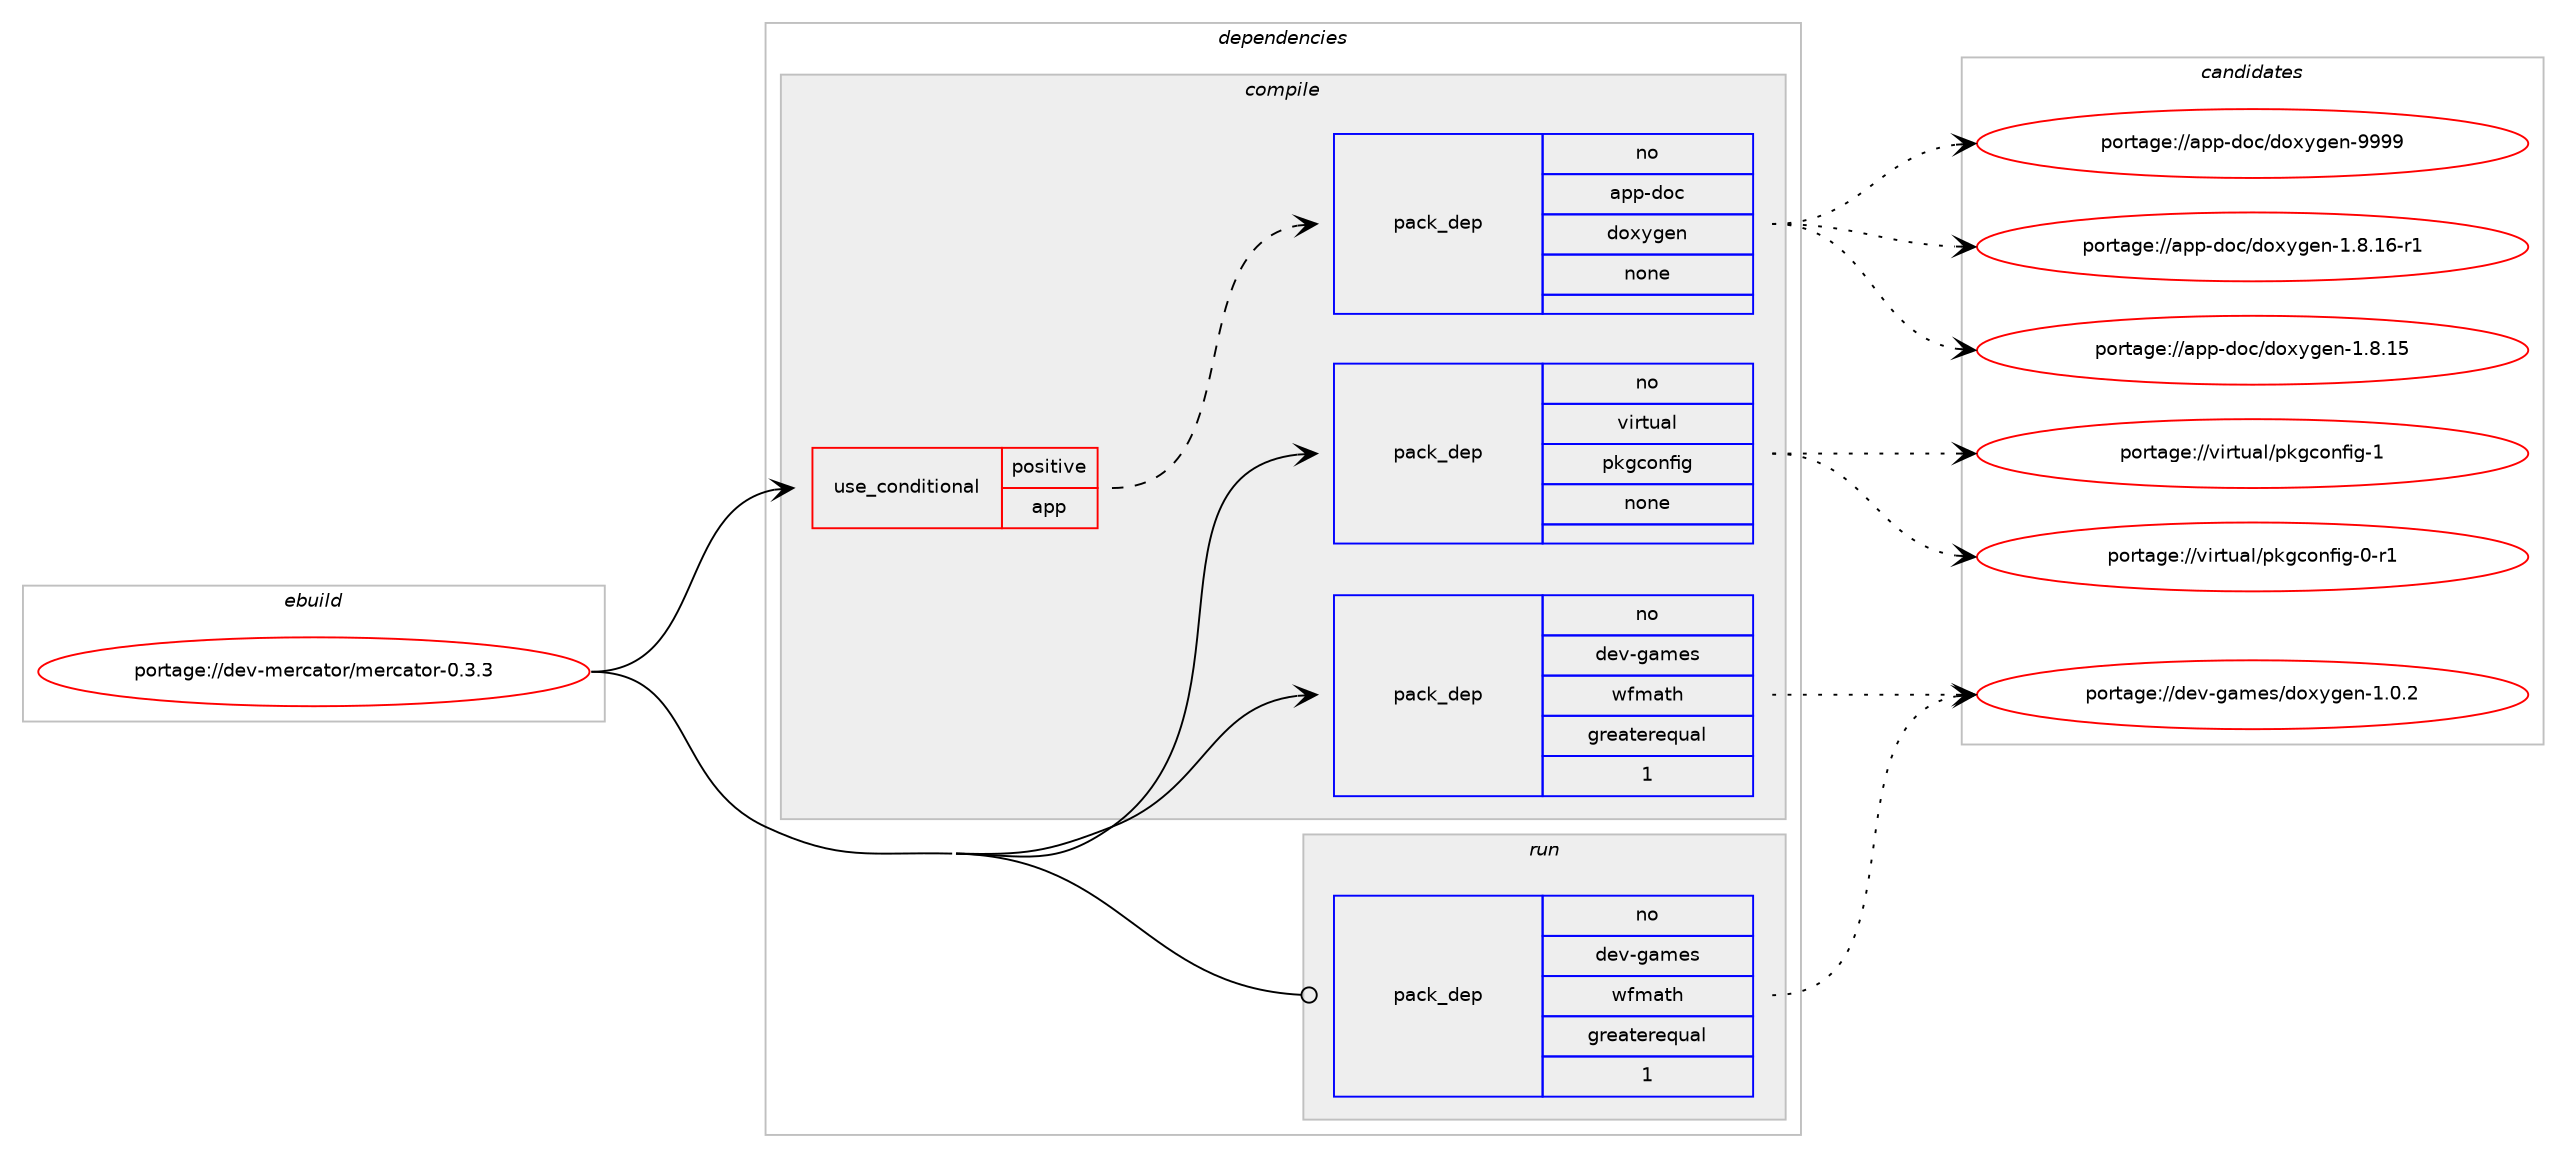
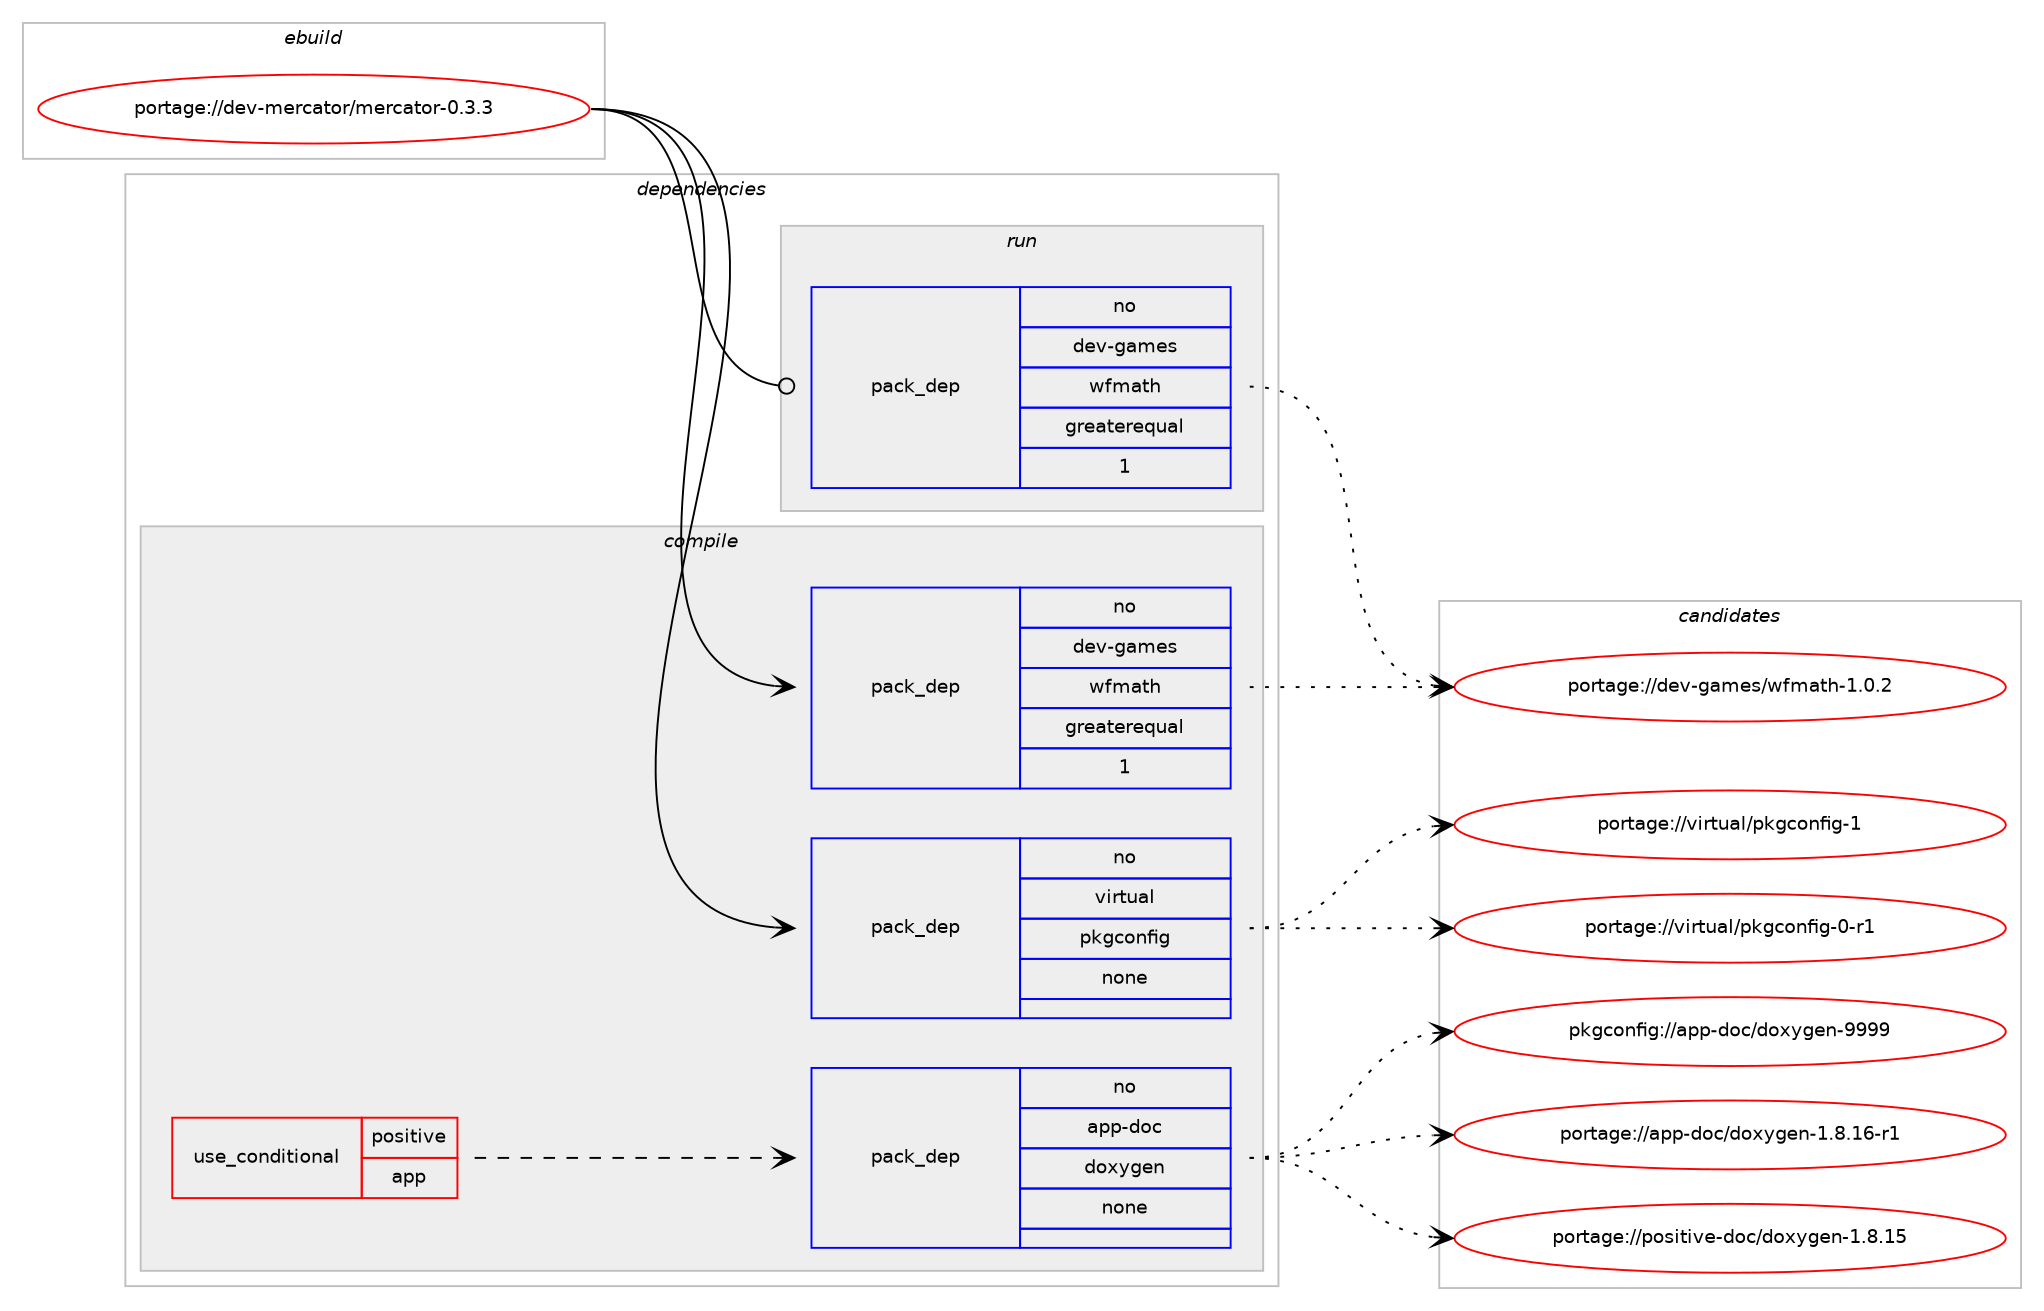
(2253, 144) -> (1730, 1032)
(2253, 350) -> (1730, 1238)
(688, 589) -> none
(2253, 695) -> (1730, 687)
